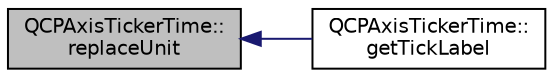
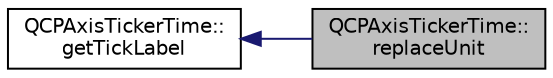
(287, 39) -> (287, 39)
